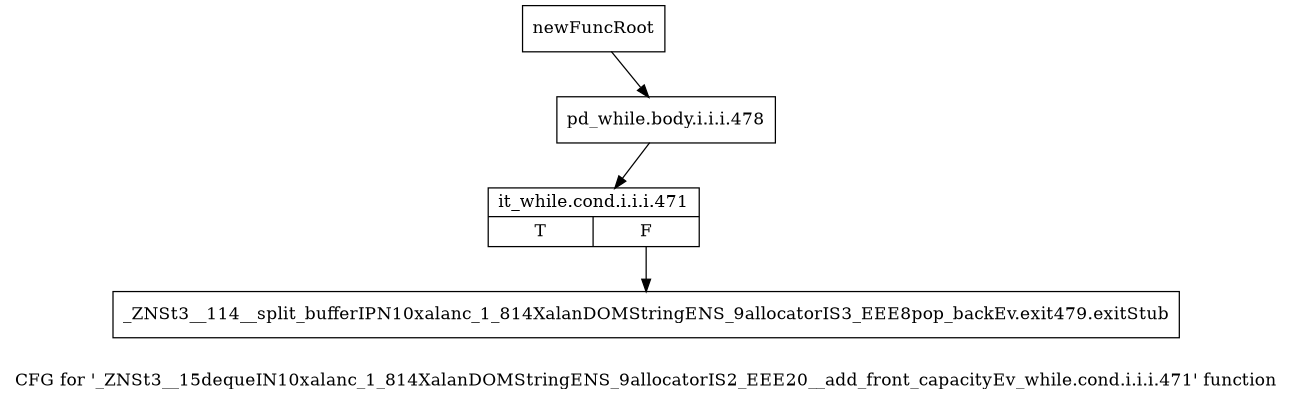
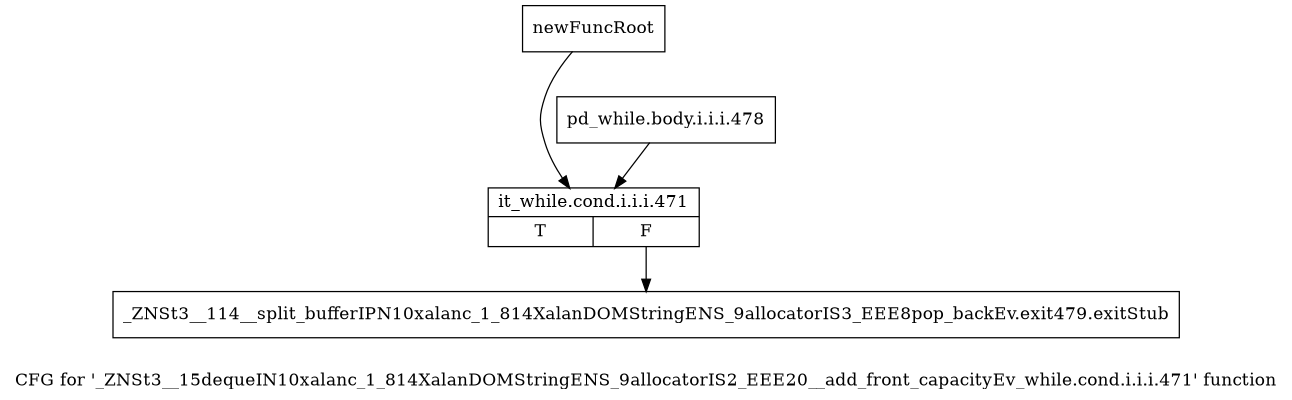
(626, 69) -> (541, 113)
